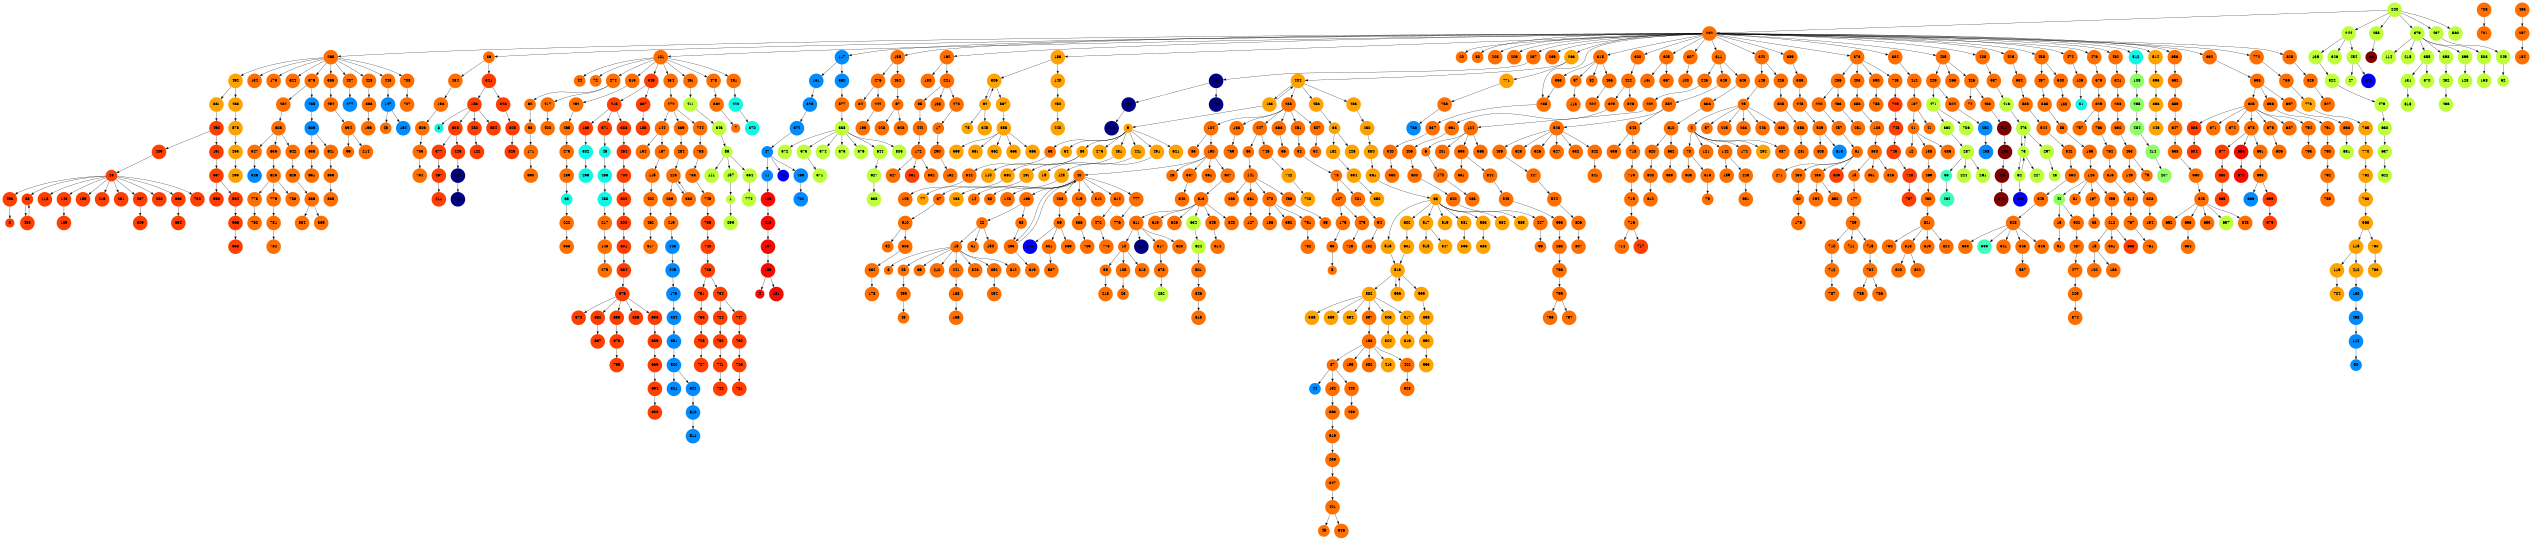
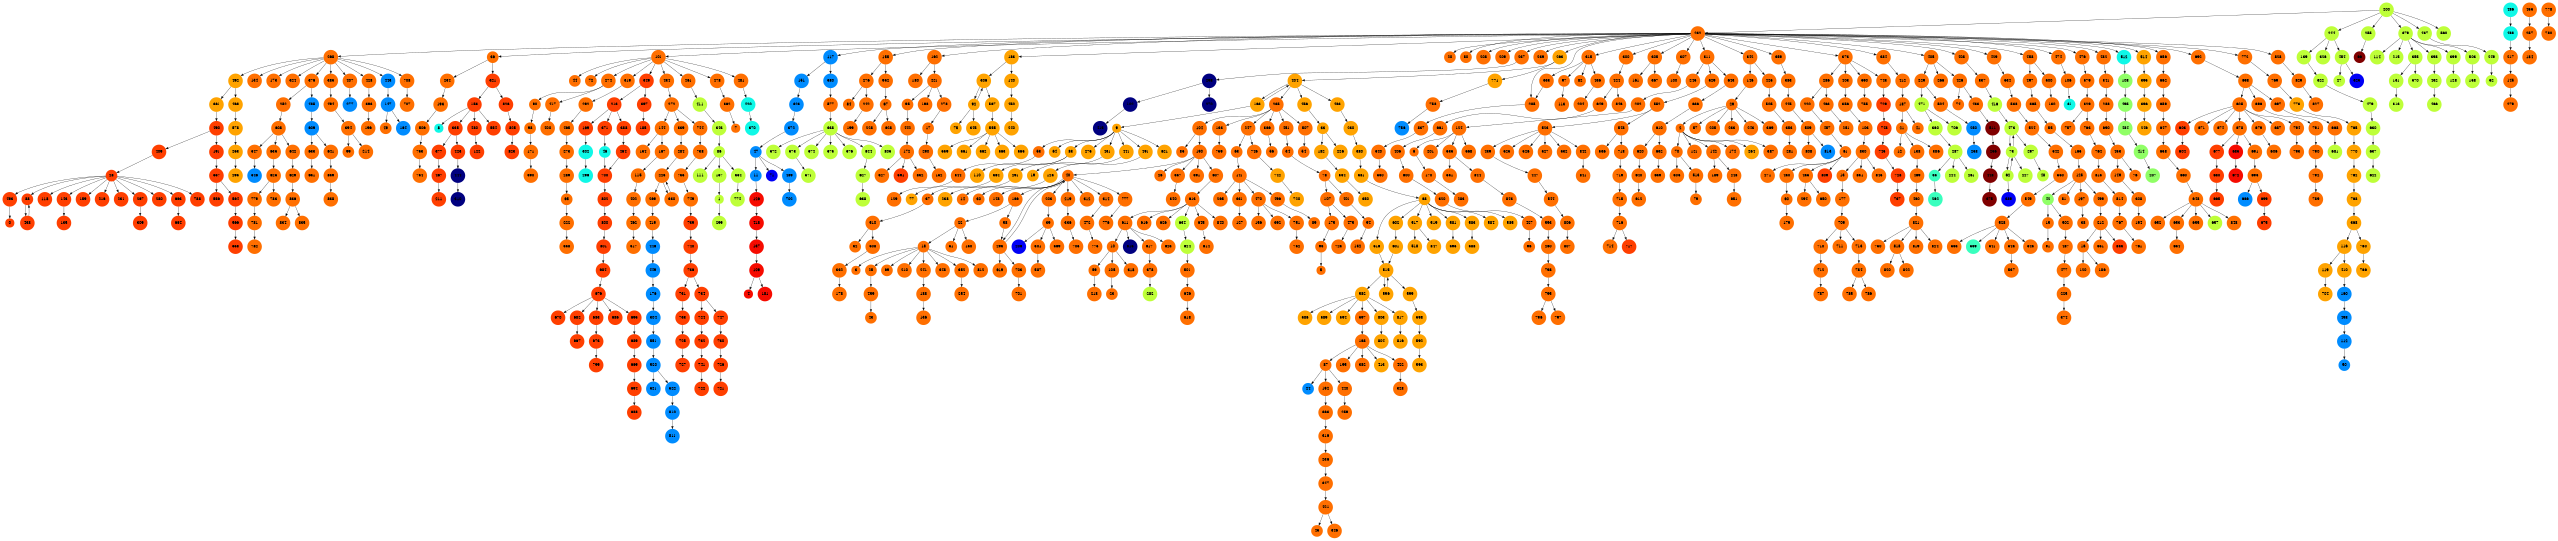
(388, 81) -> (388, 81)
(898, 81) -> (886, 81)
(605, 162) -> (605, 162)
(265, 186) -> none
(567, 199) -> (567, 199)
none -> (1008, 258)
